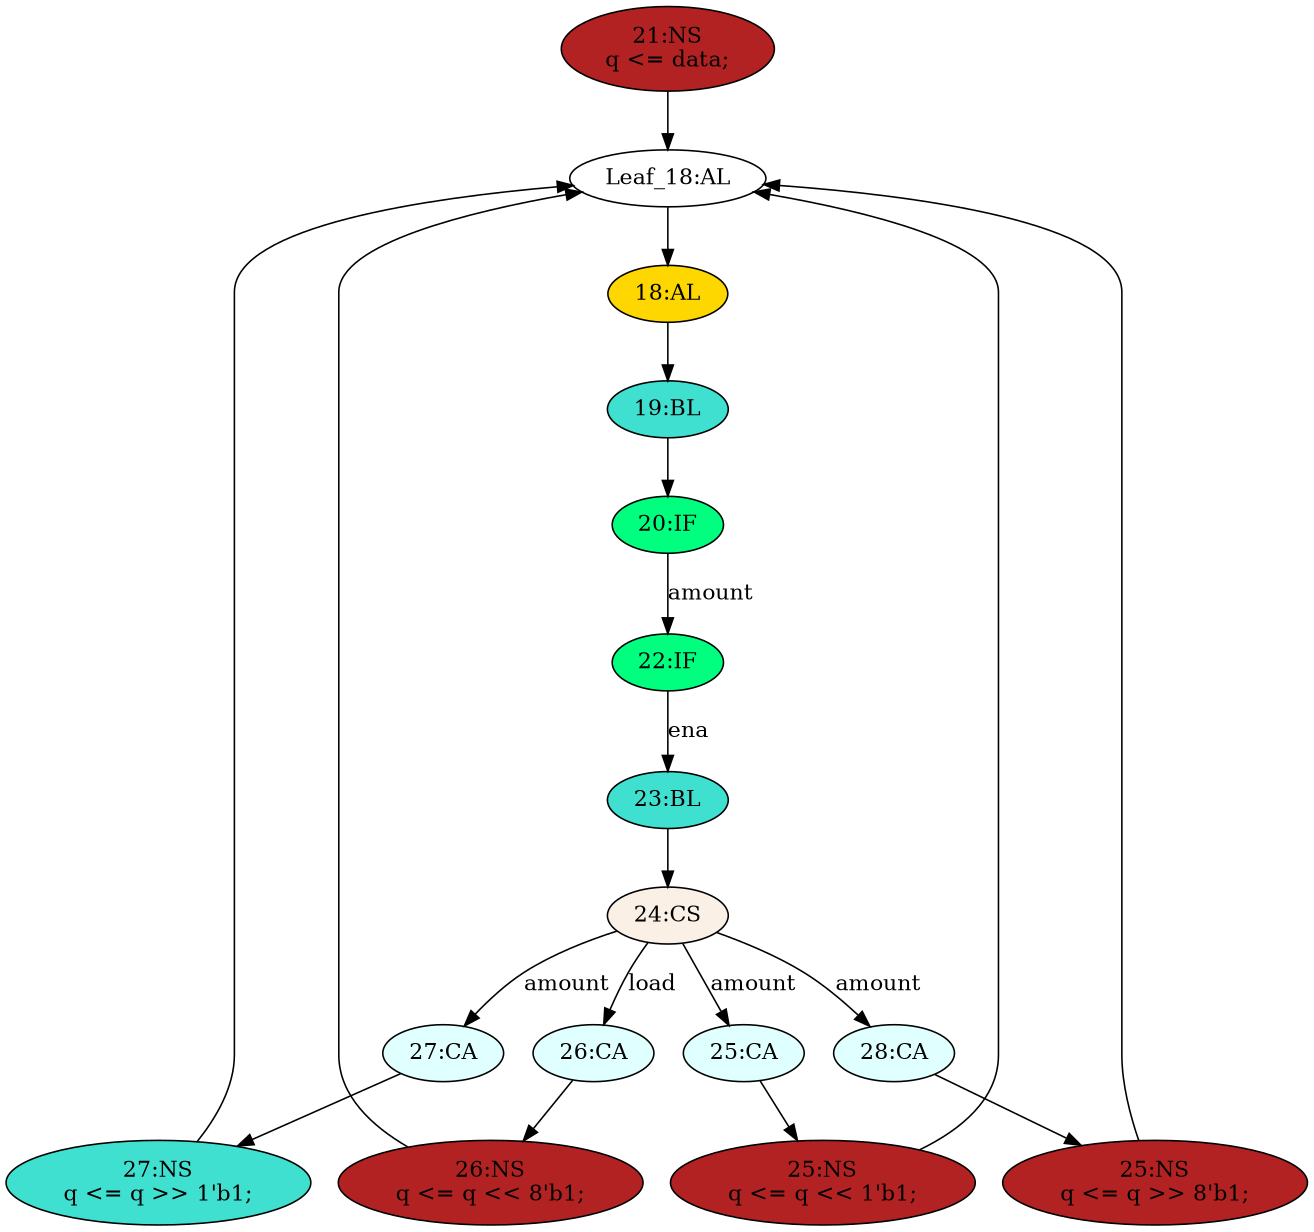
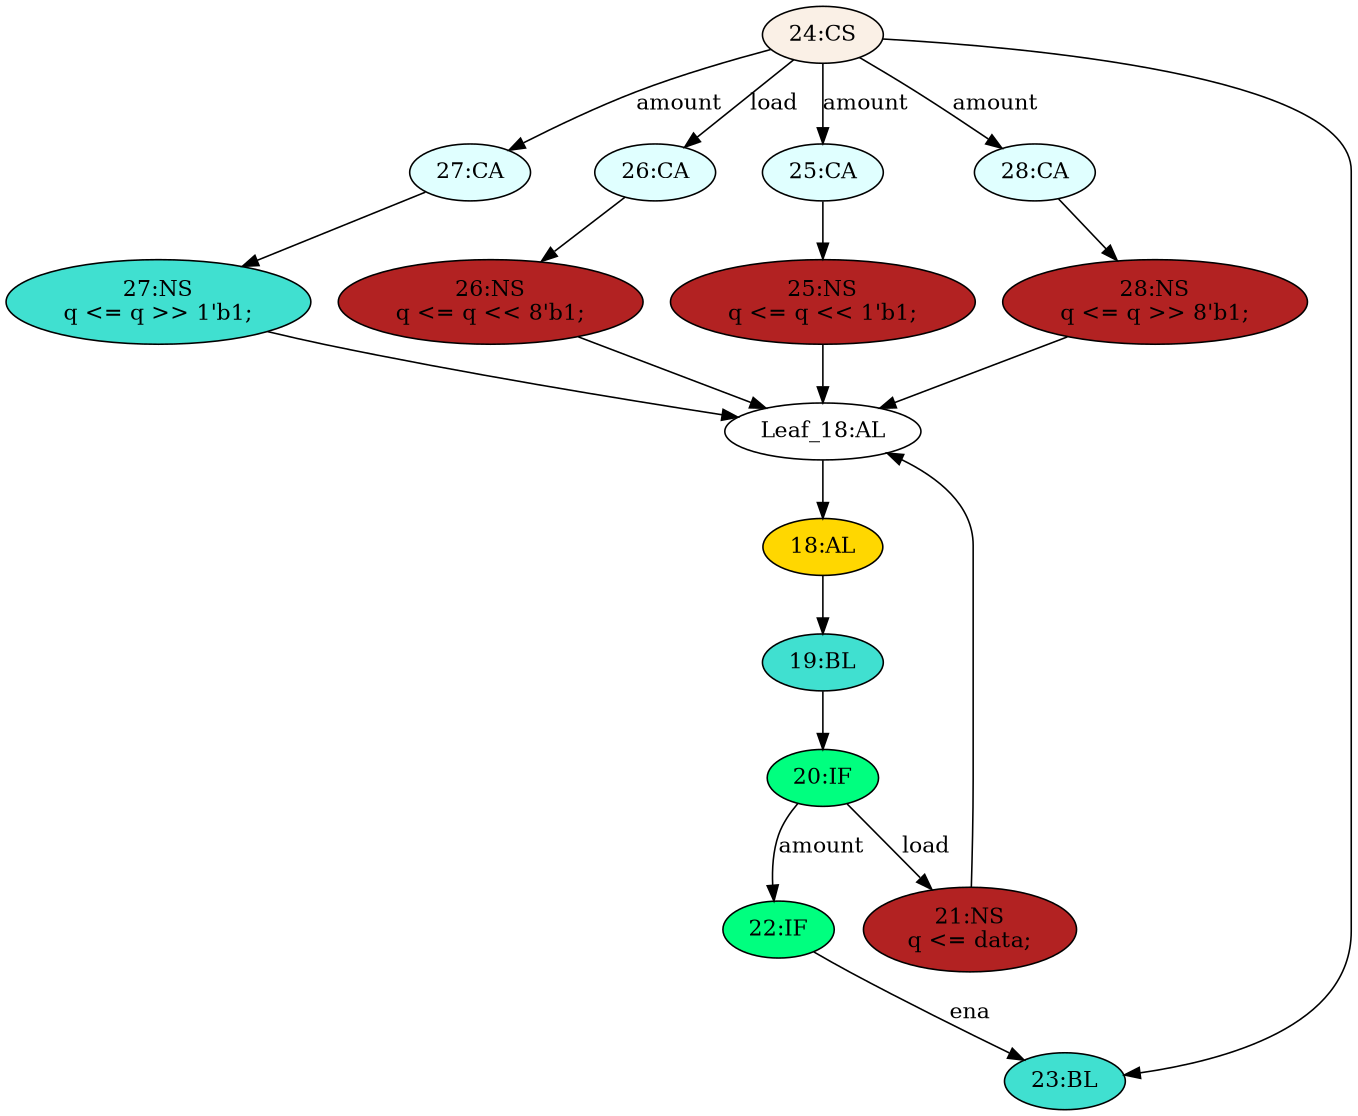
none -> (884, 841)
(668, 850) -> (1351, 436)
(1155, 1183) -> (1155, 302)
